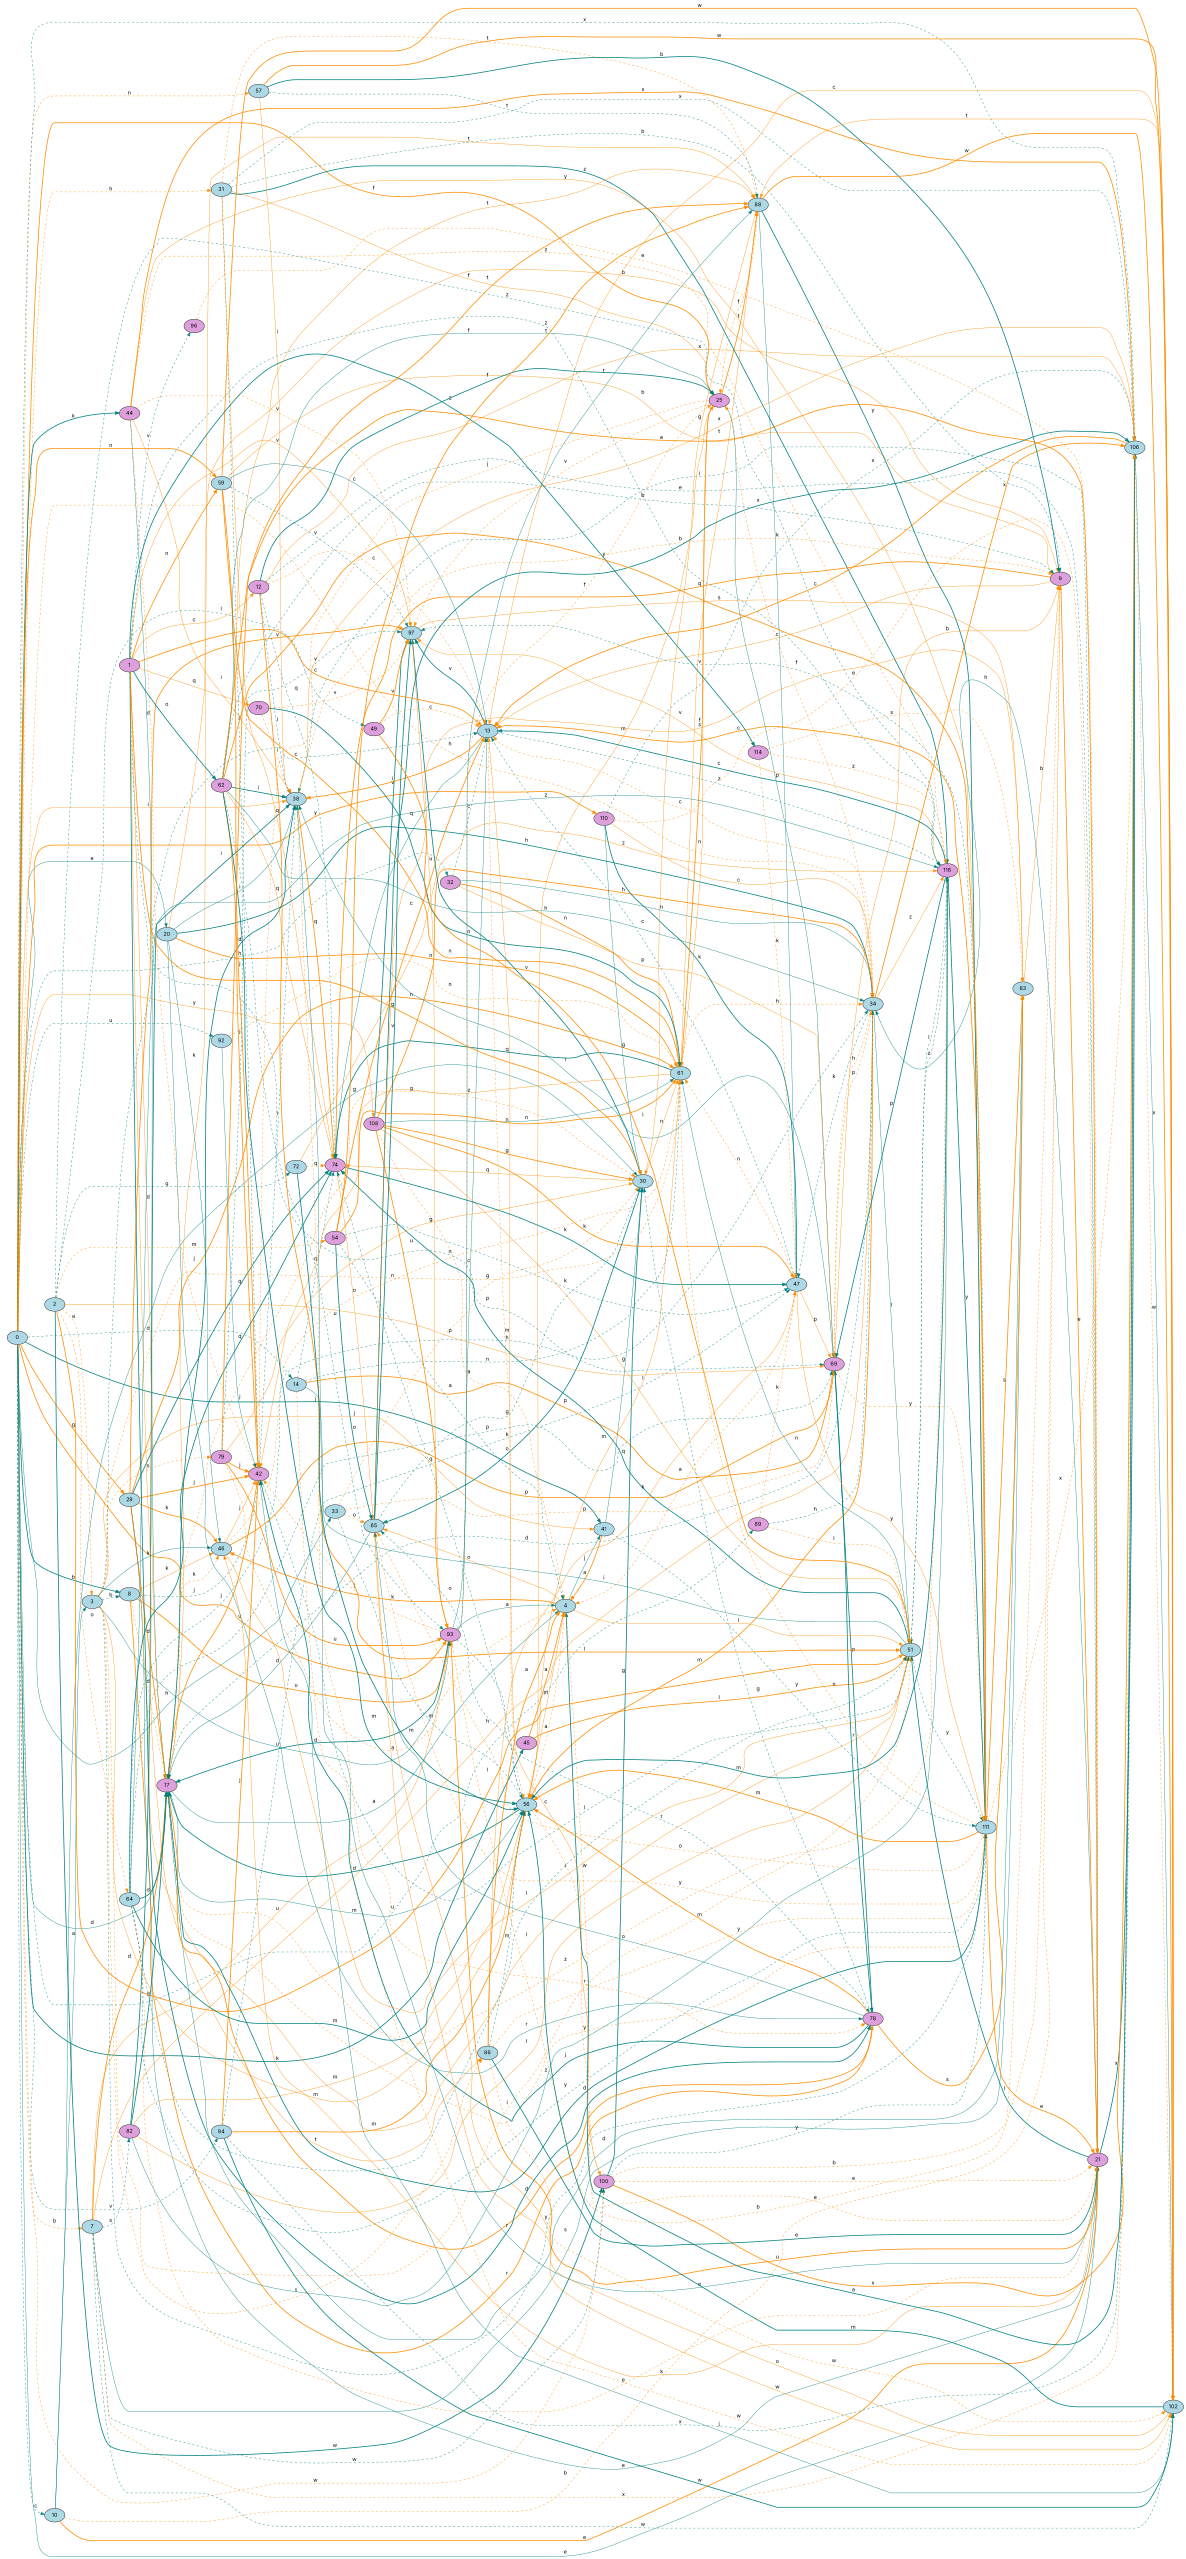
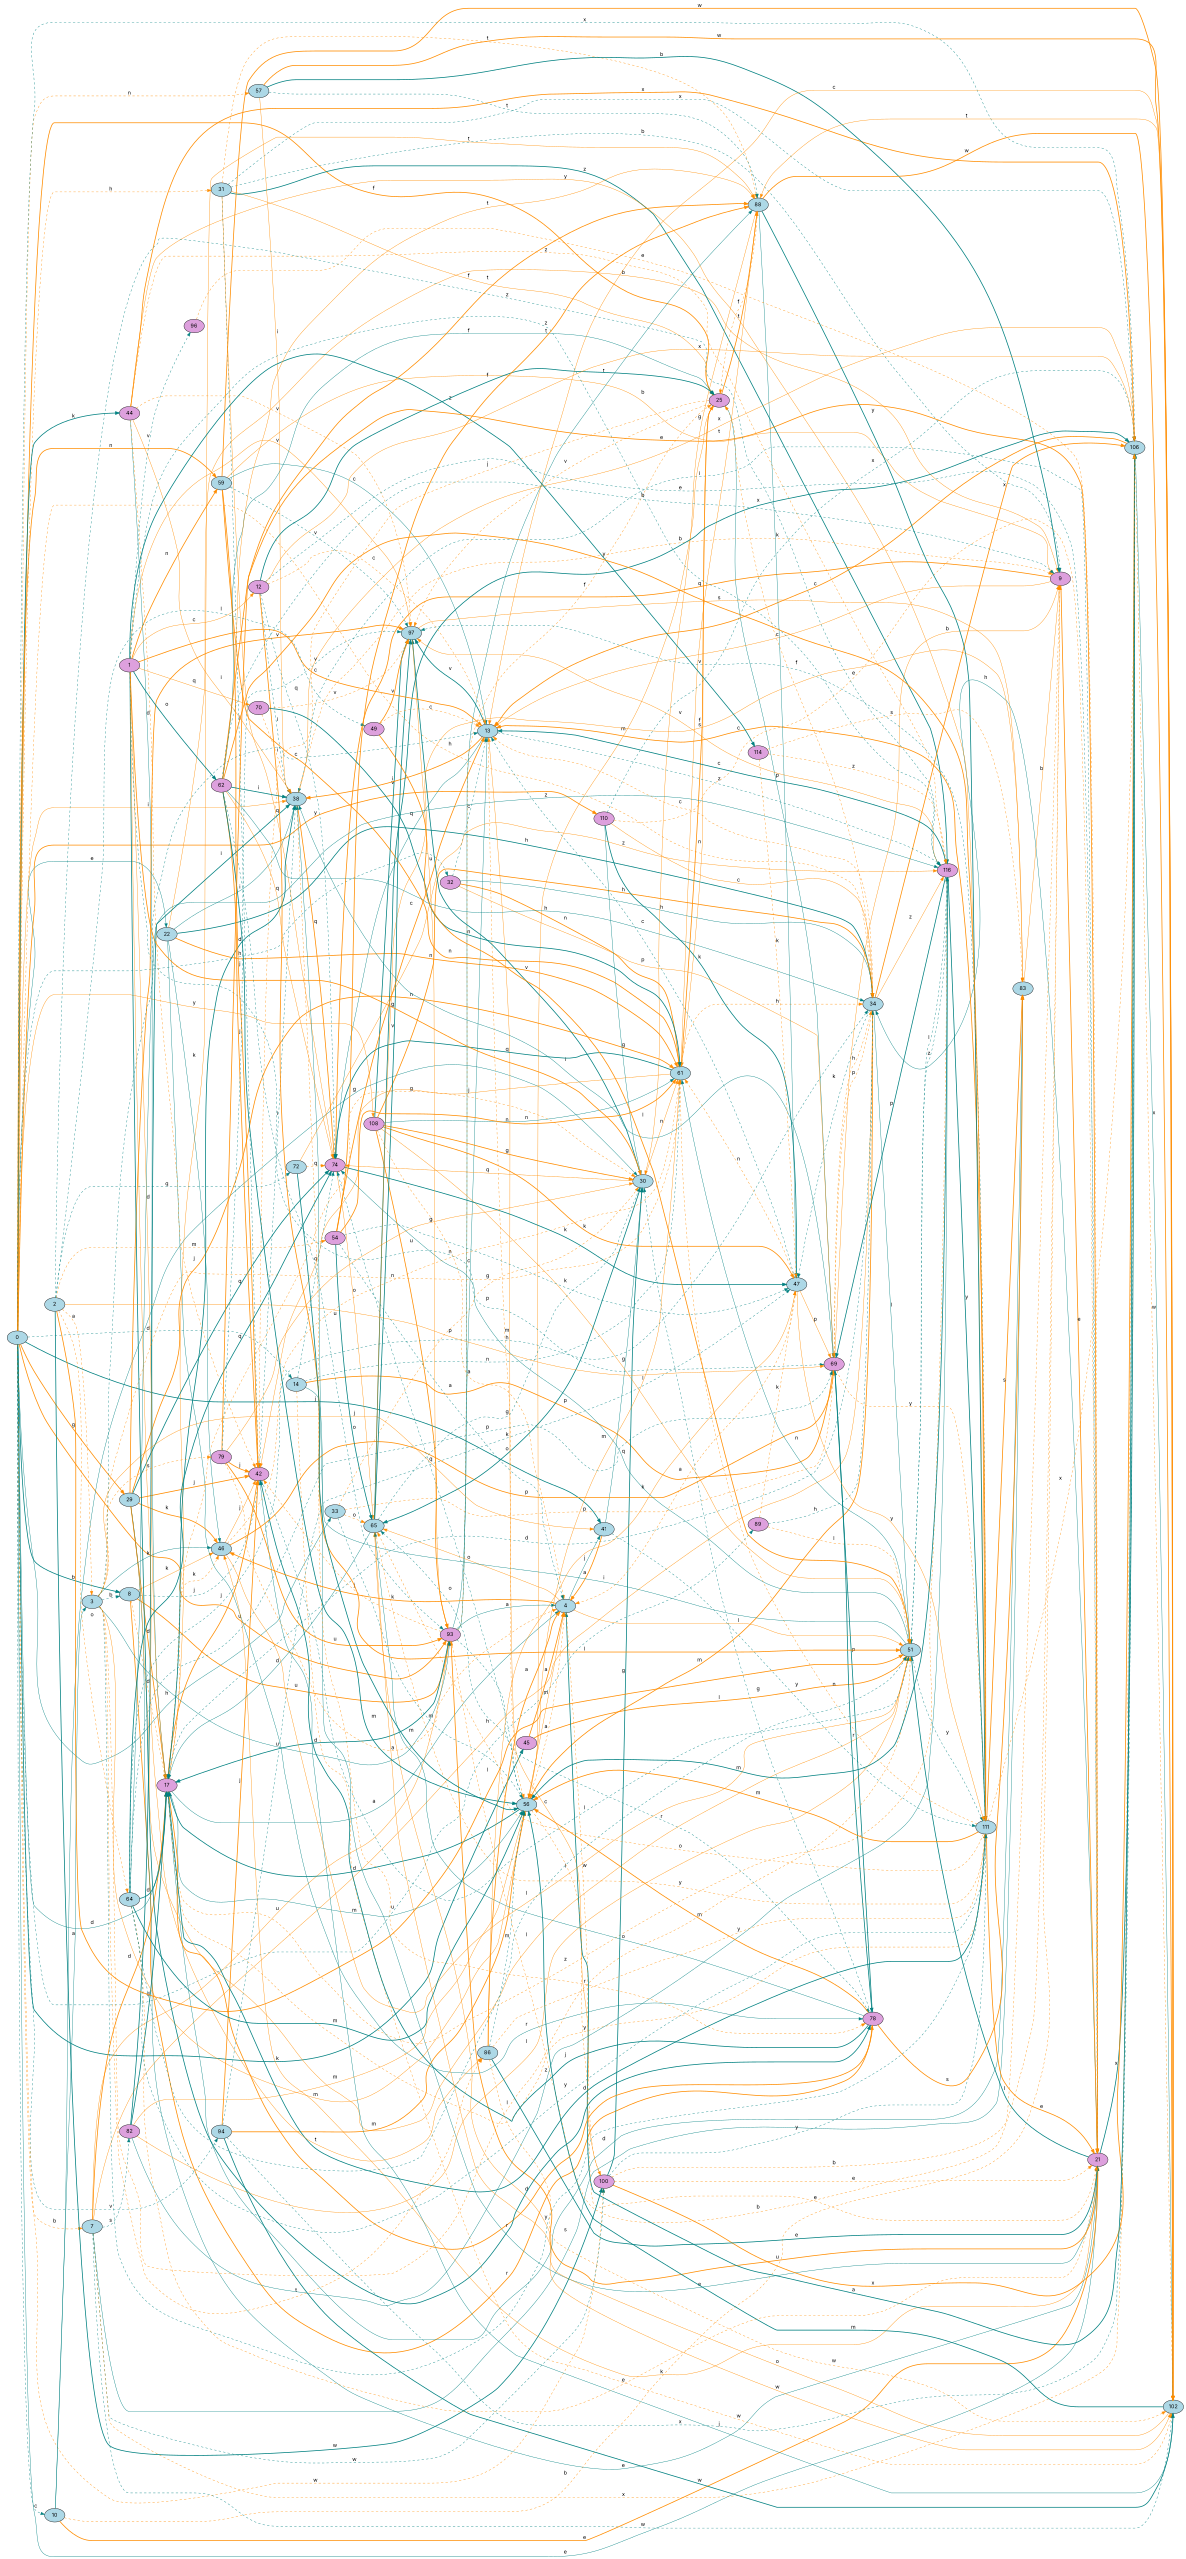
(167, 934) -> (167, 934)
(221, 1041) -> none
(469, 1090) -> (469, 1090)
(623, 1458) -> (623, 1458)
